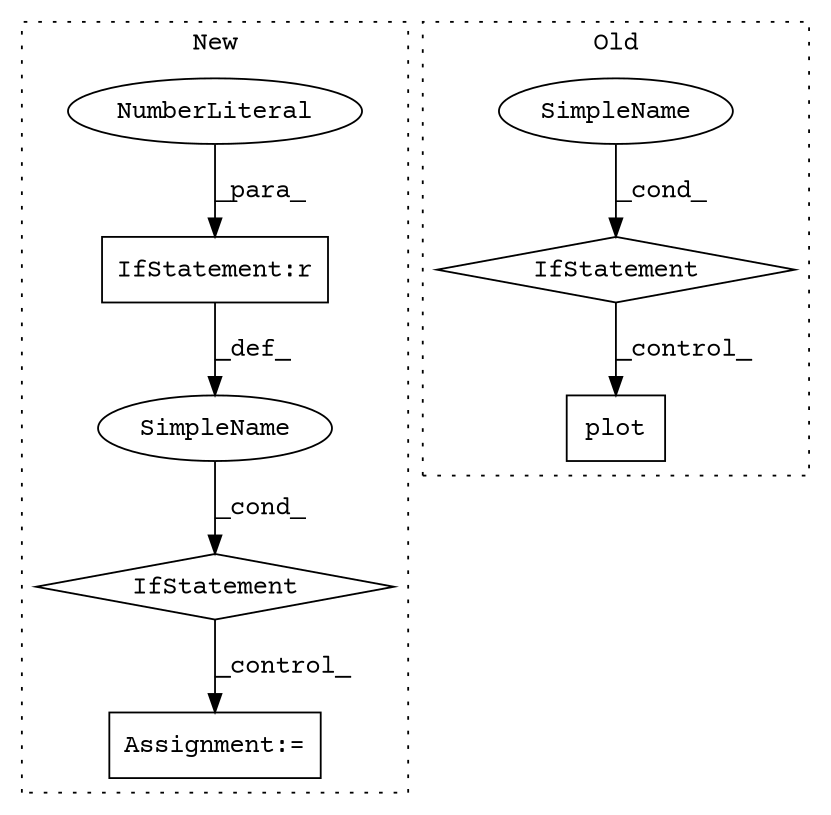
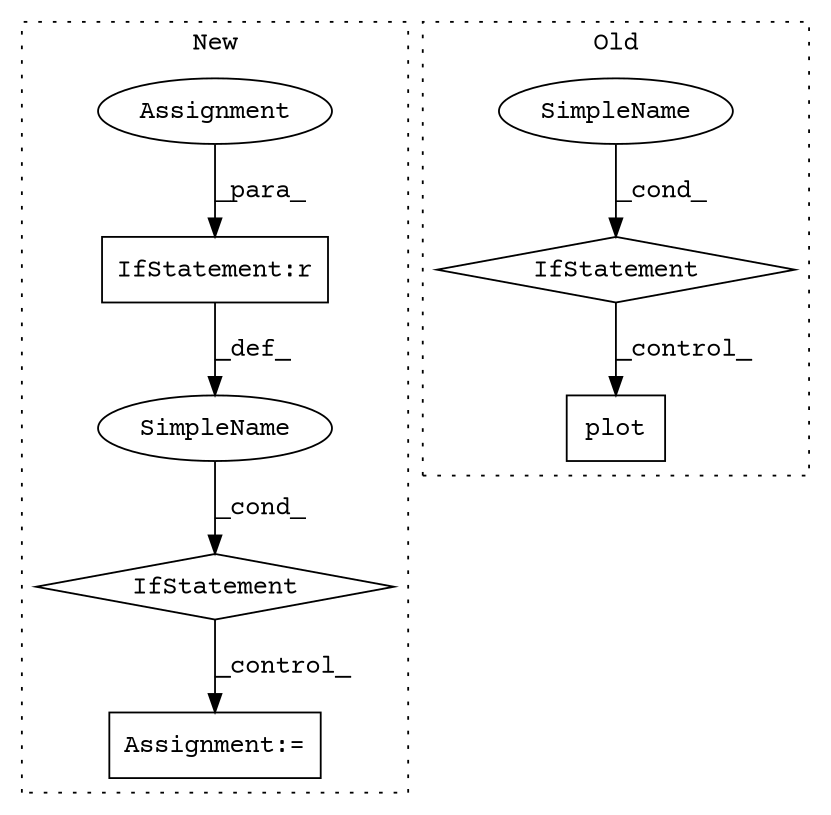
(215, 111) -> (215, 111)
